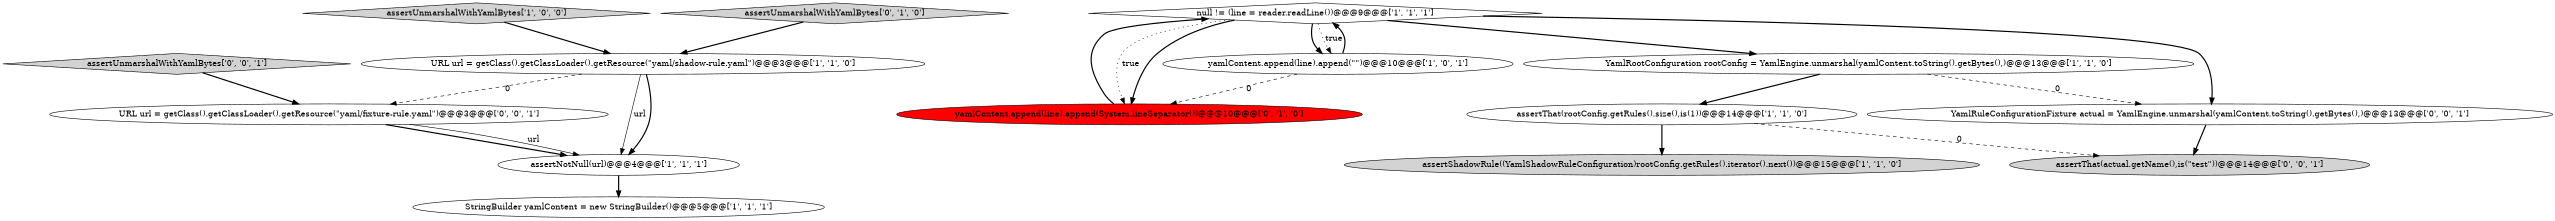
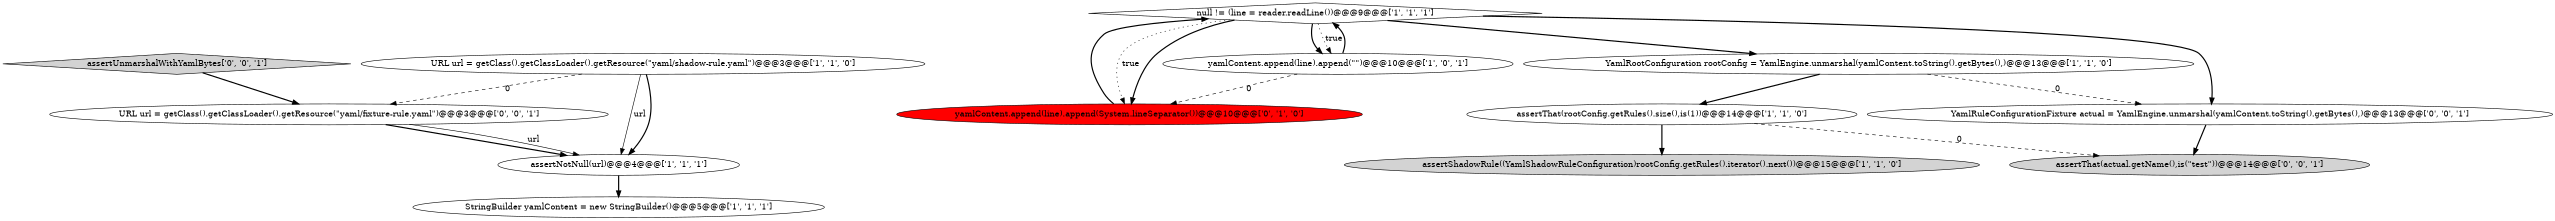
(476, 13) -> none
(835, 13) -> none
